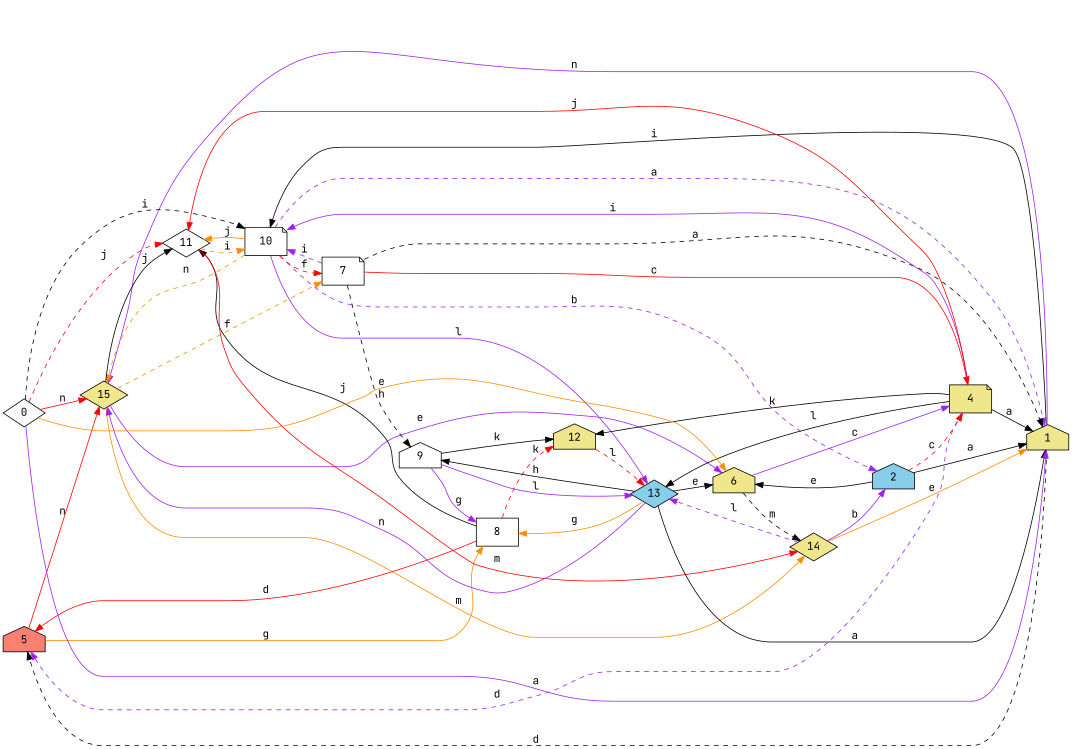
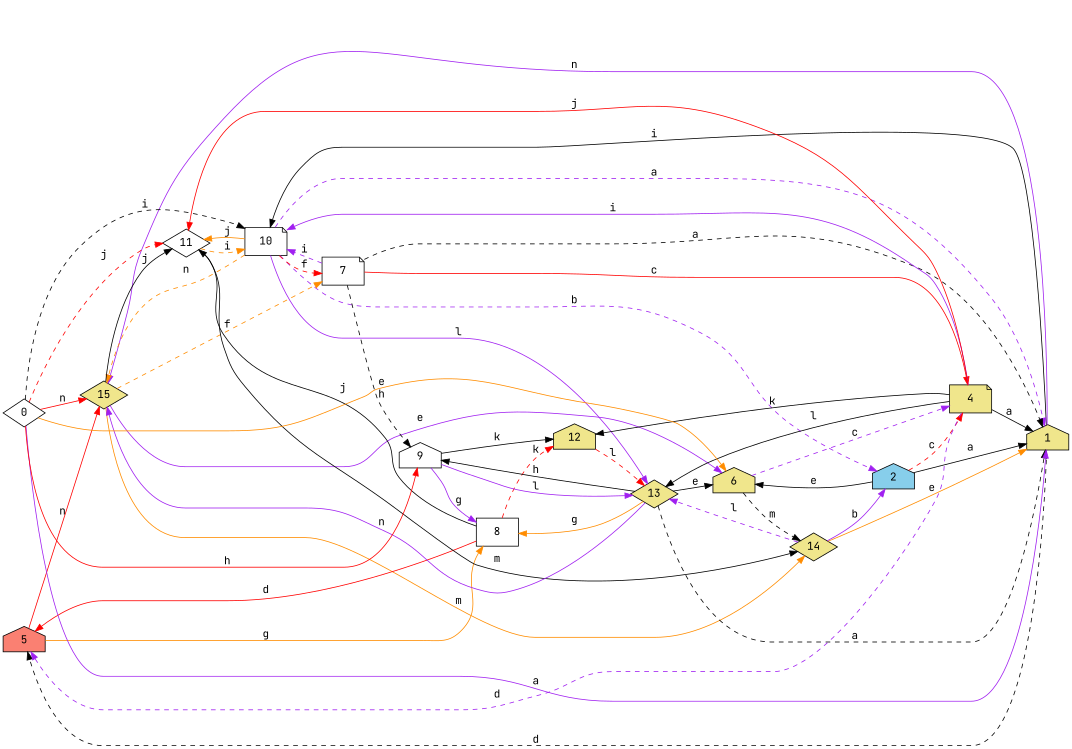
(847, 442) -> (847, 442)
(654, 494) -> (654, 494)
(424, 530) -> (424, 530)
none -> (198, 567)
(879, 642) -> (879, 642)
